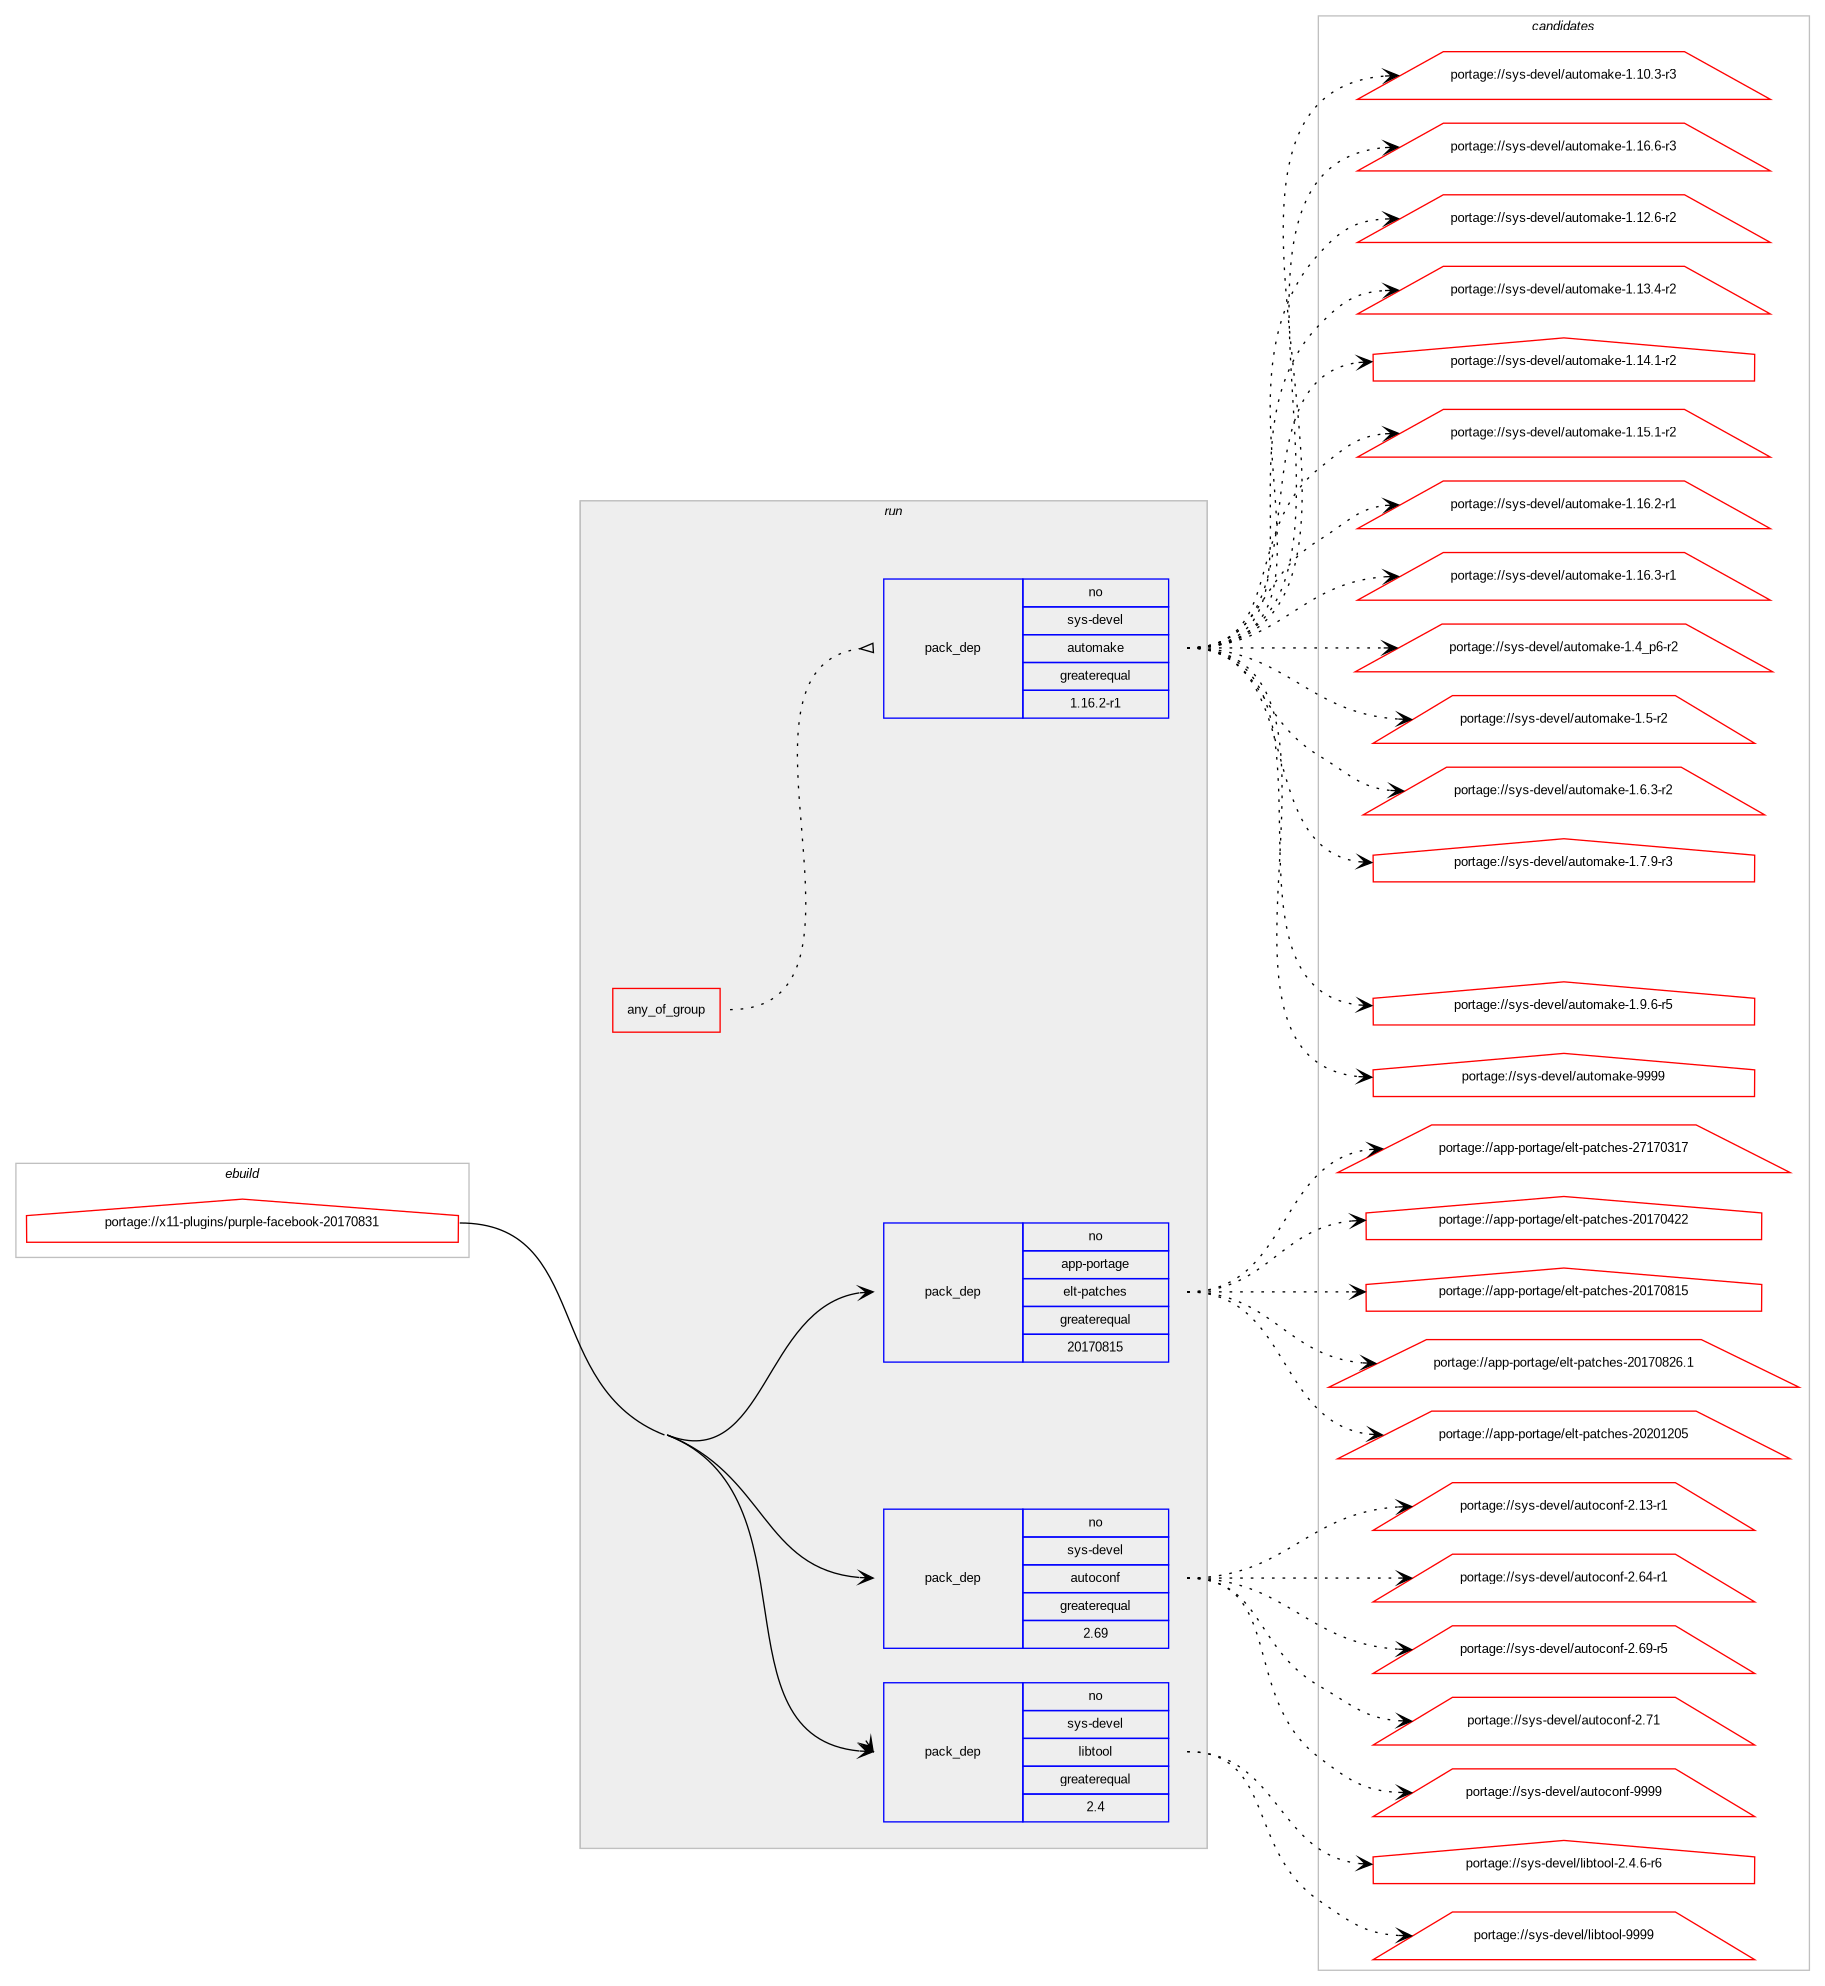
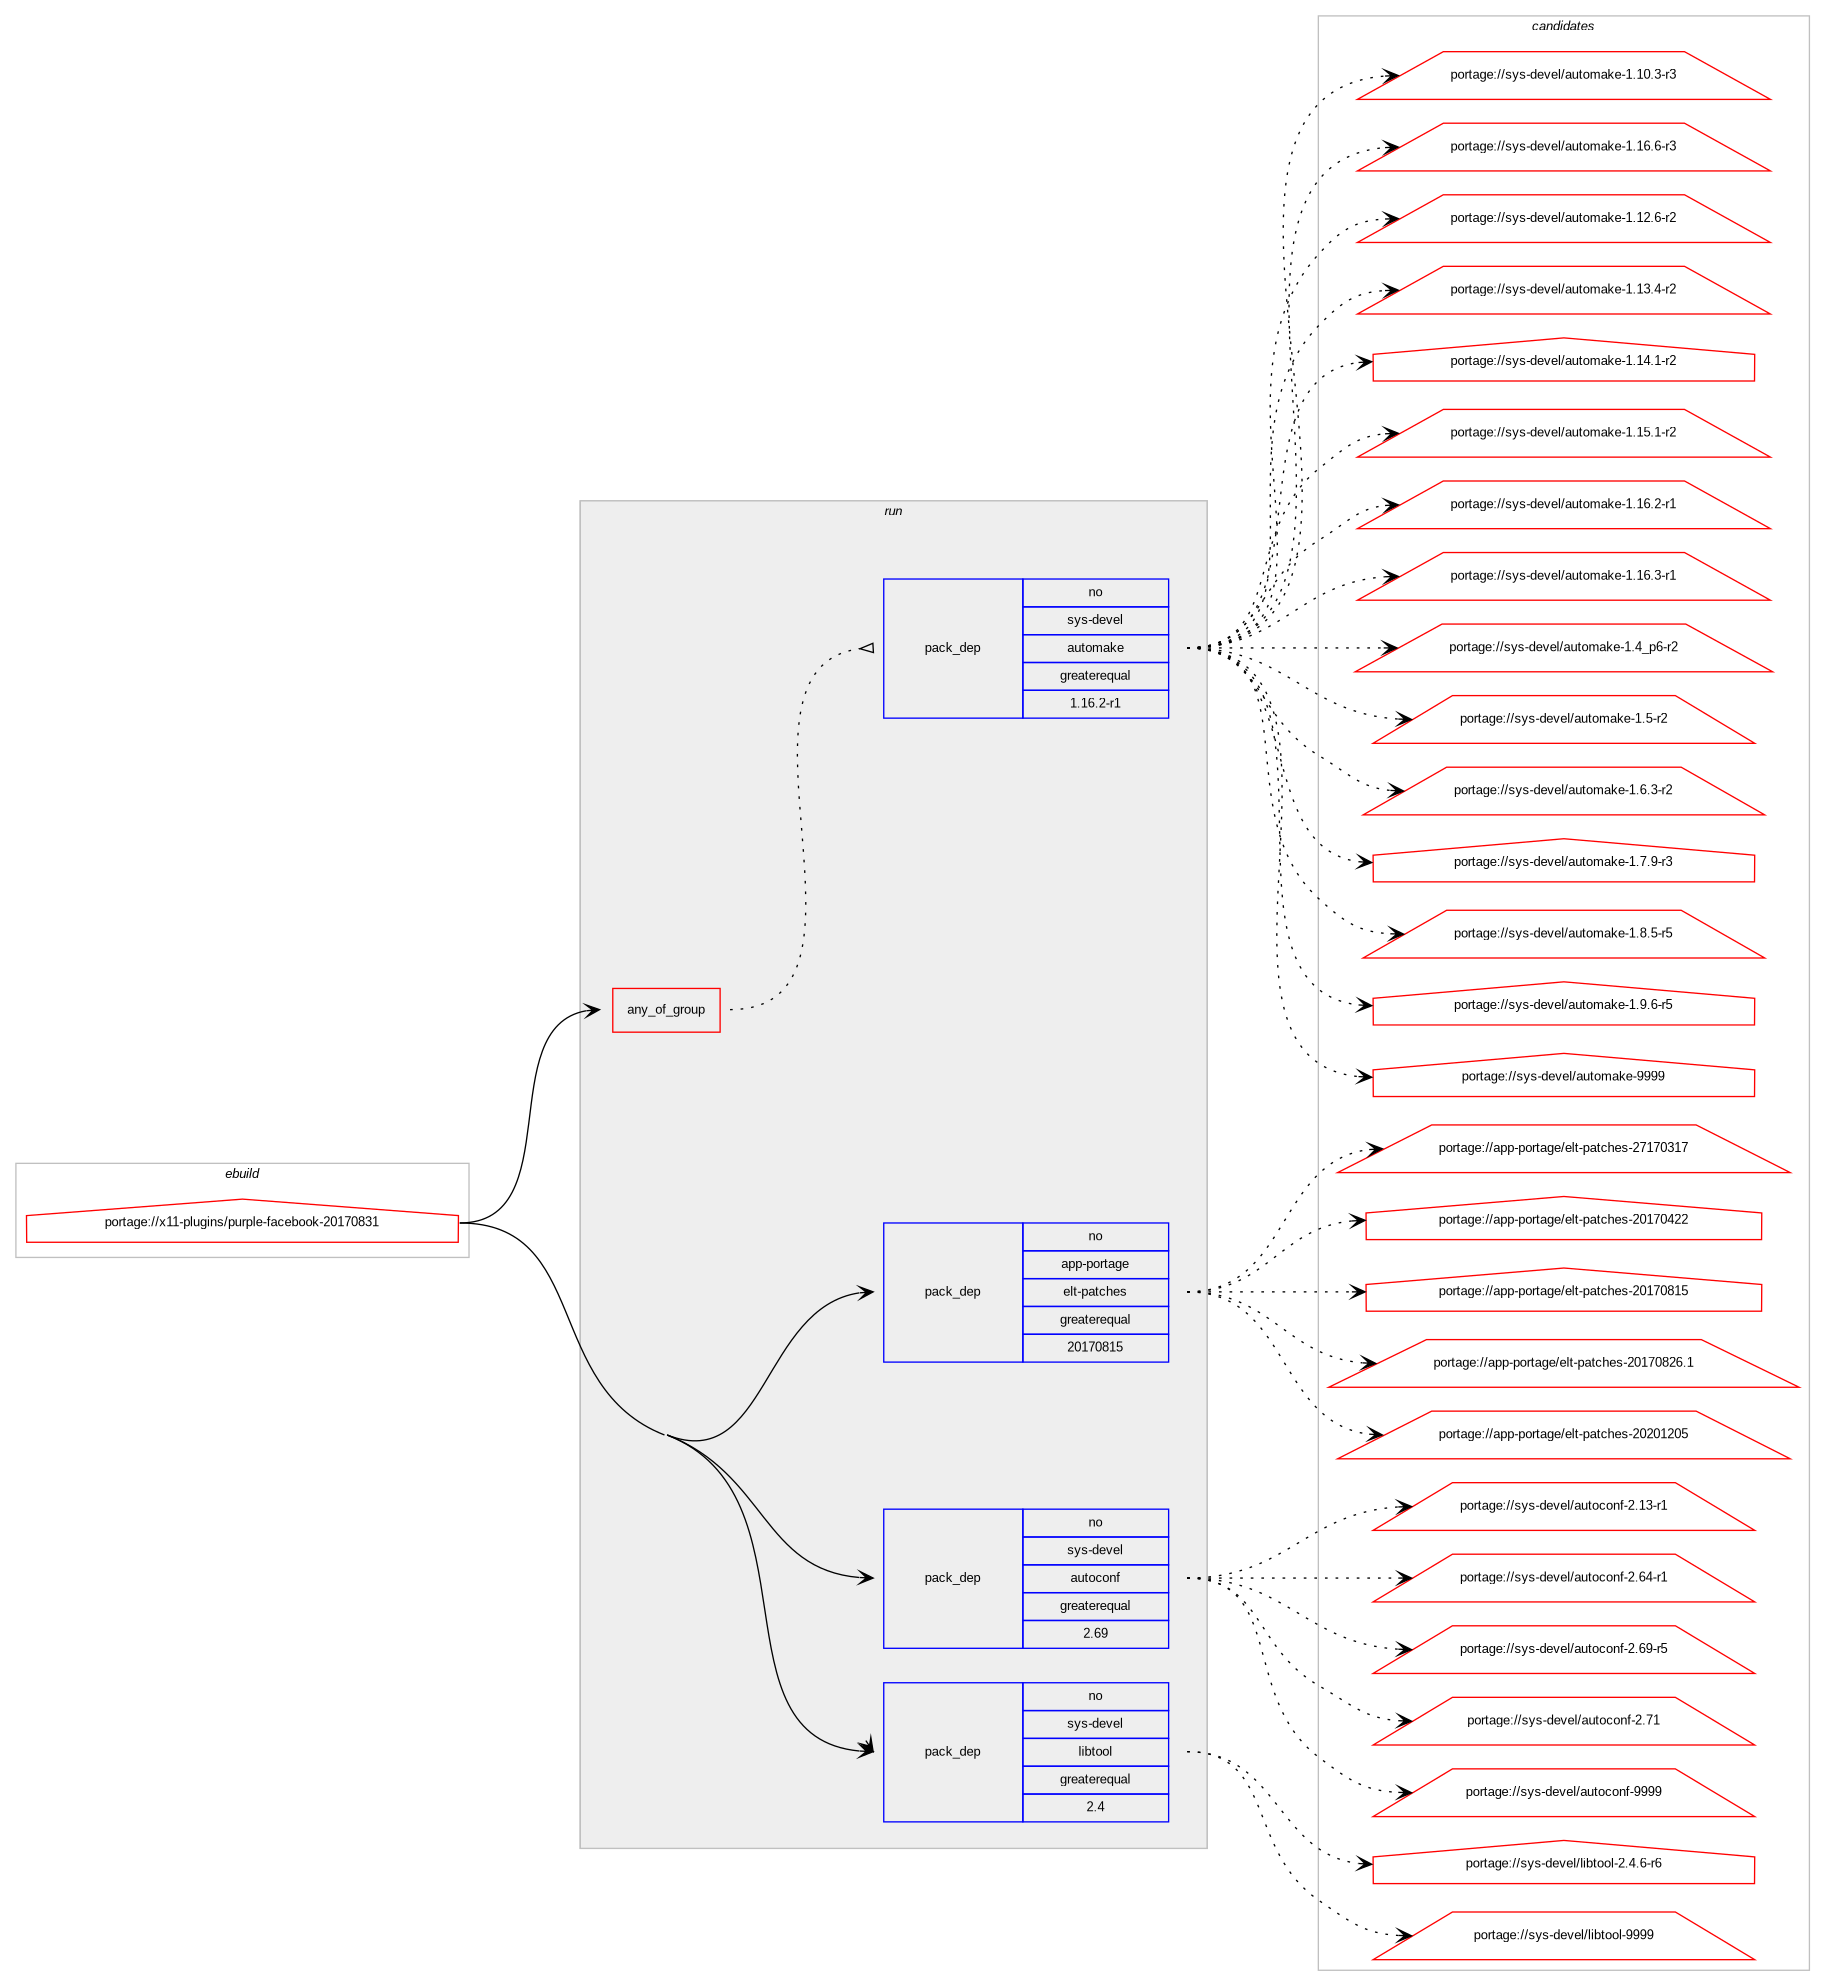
none -> (1564, 934)
none -> (529, 1123)
